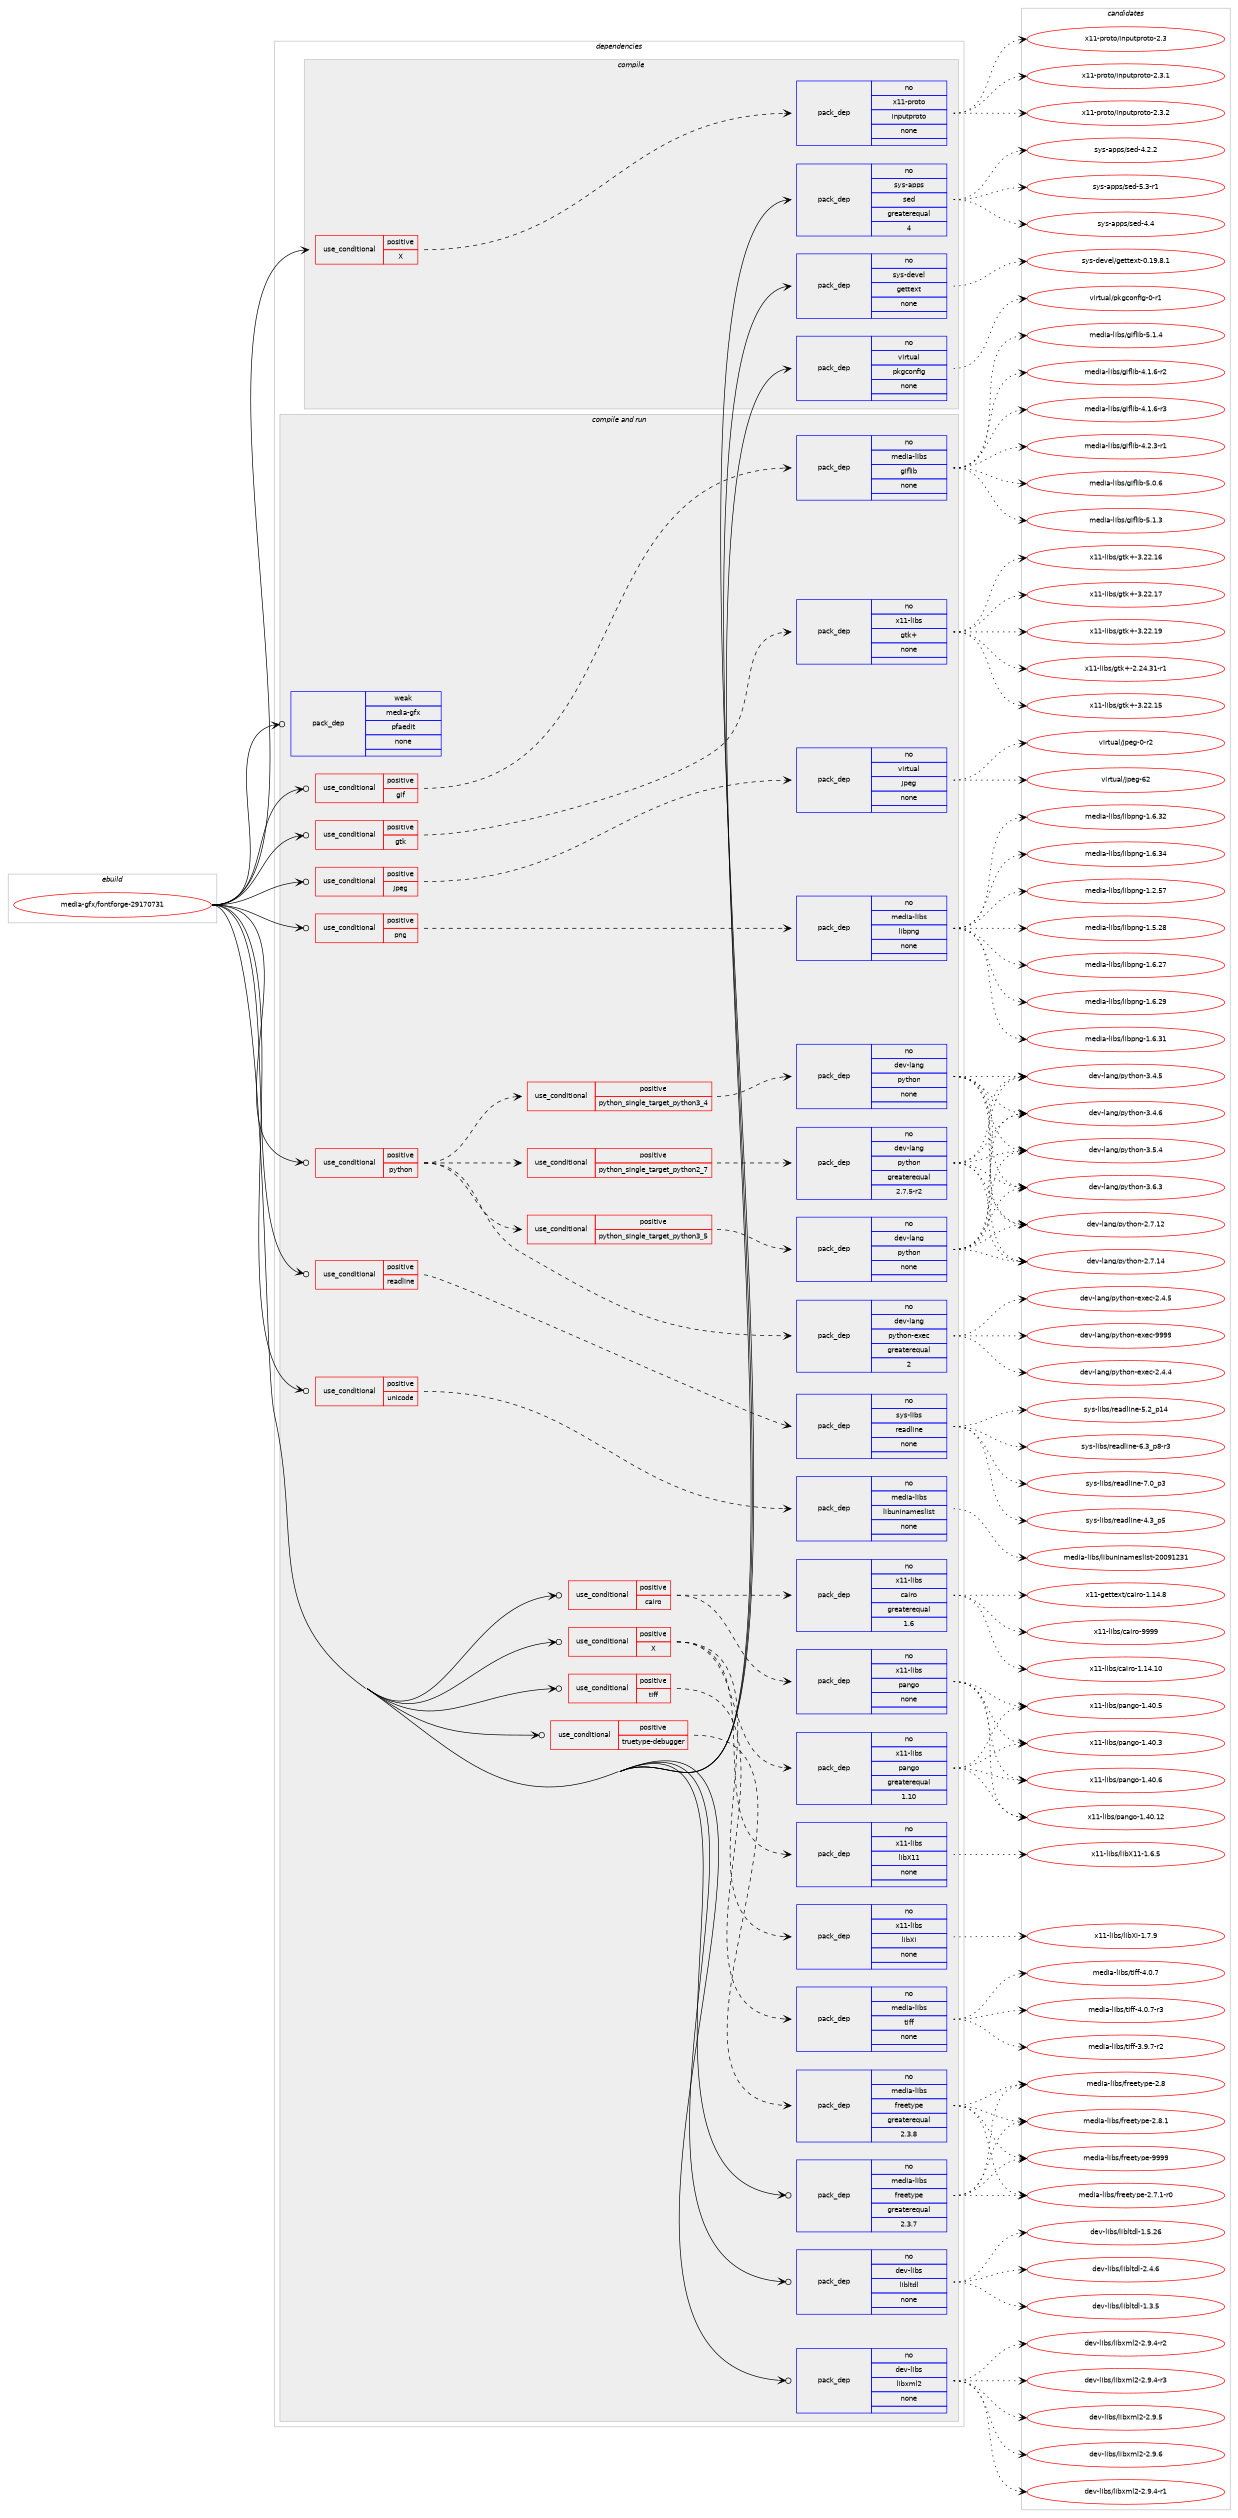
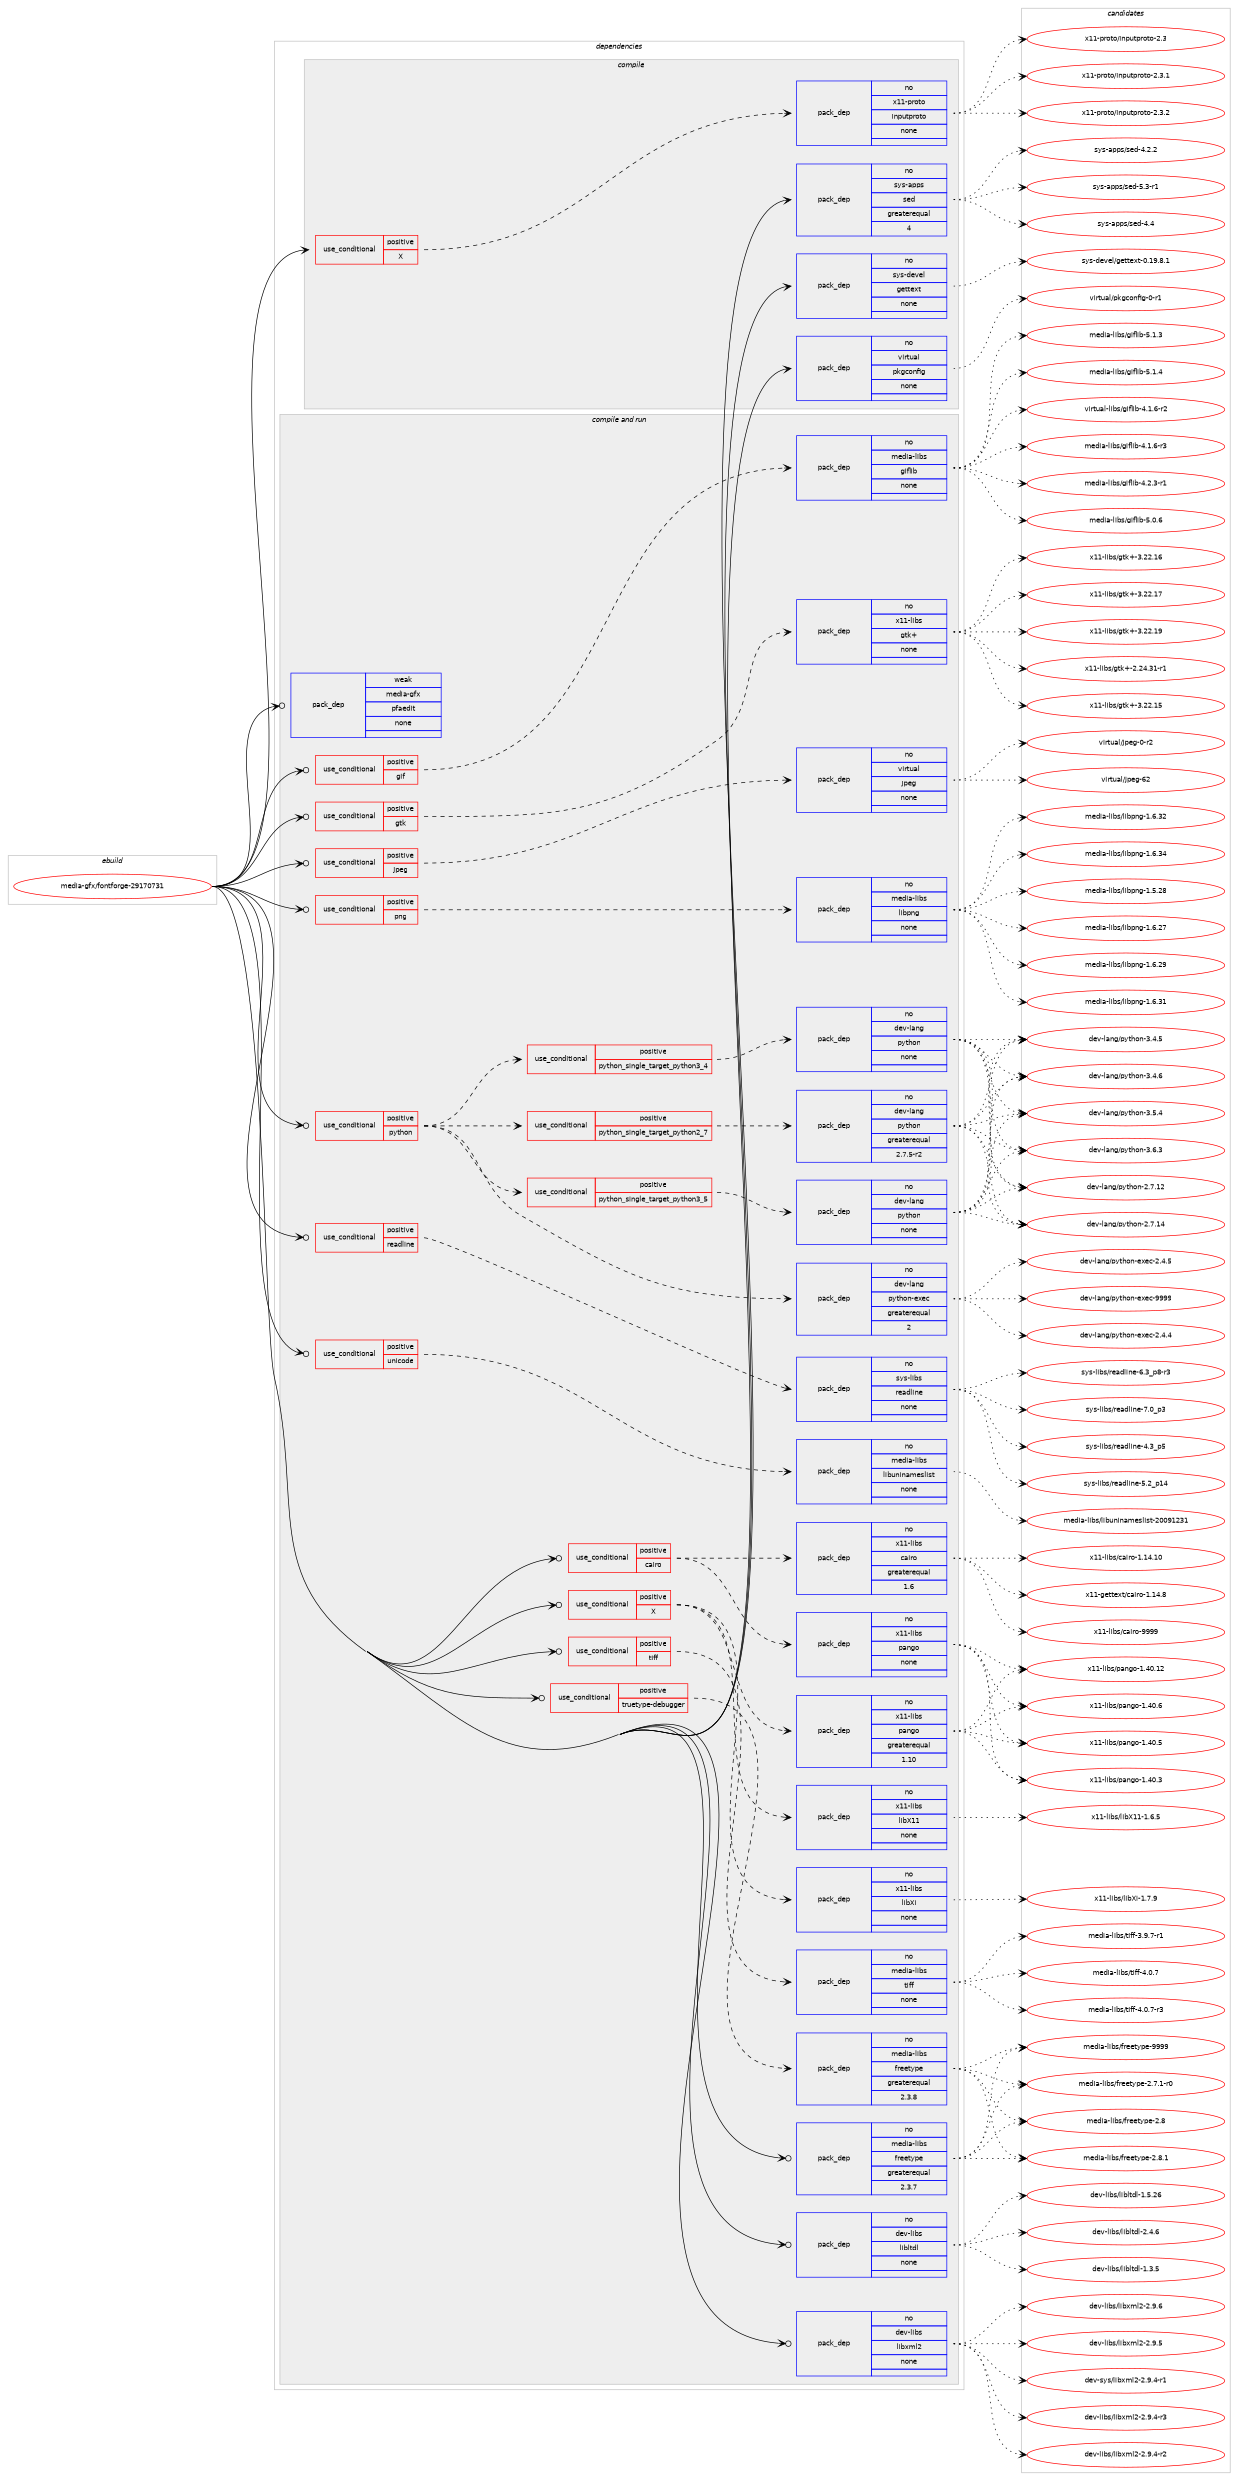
(1126, 373) -> (1126, 410)
(1126, 891) -> none
(1126, 2047) -> (1126, 1936)
(1126, 2492) -> (1126, 2381)
